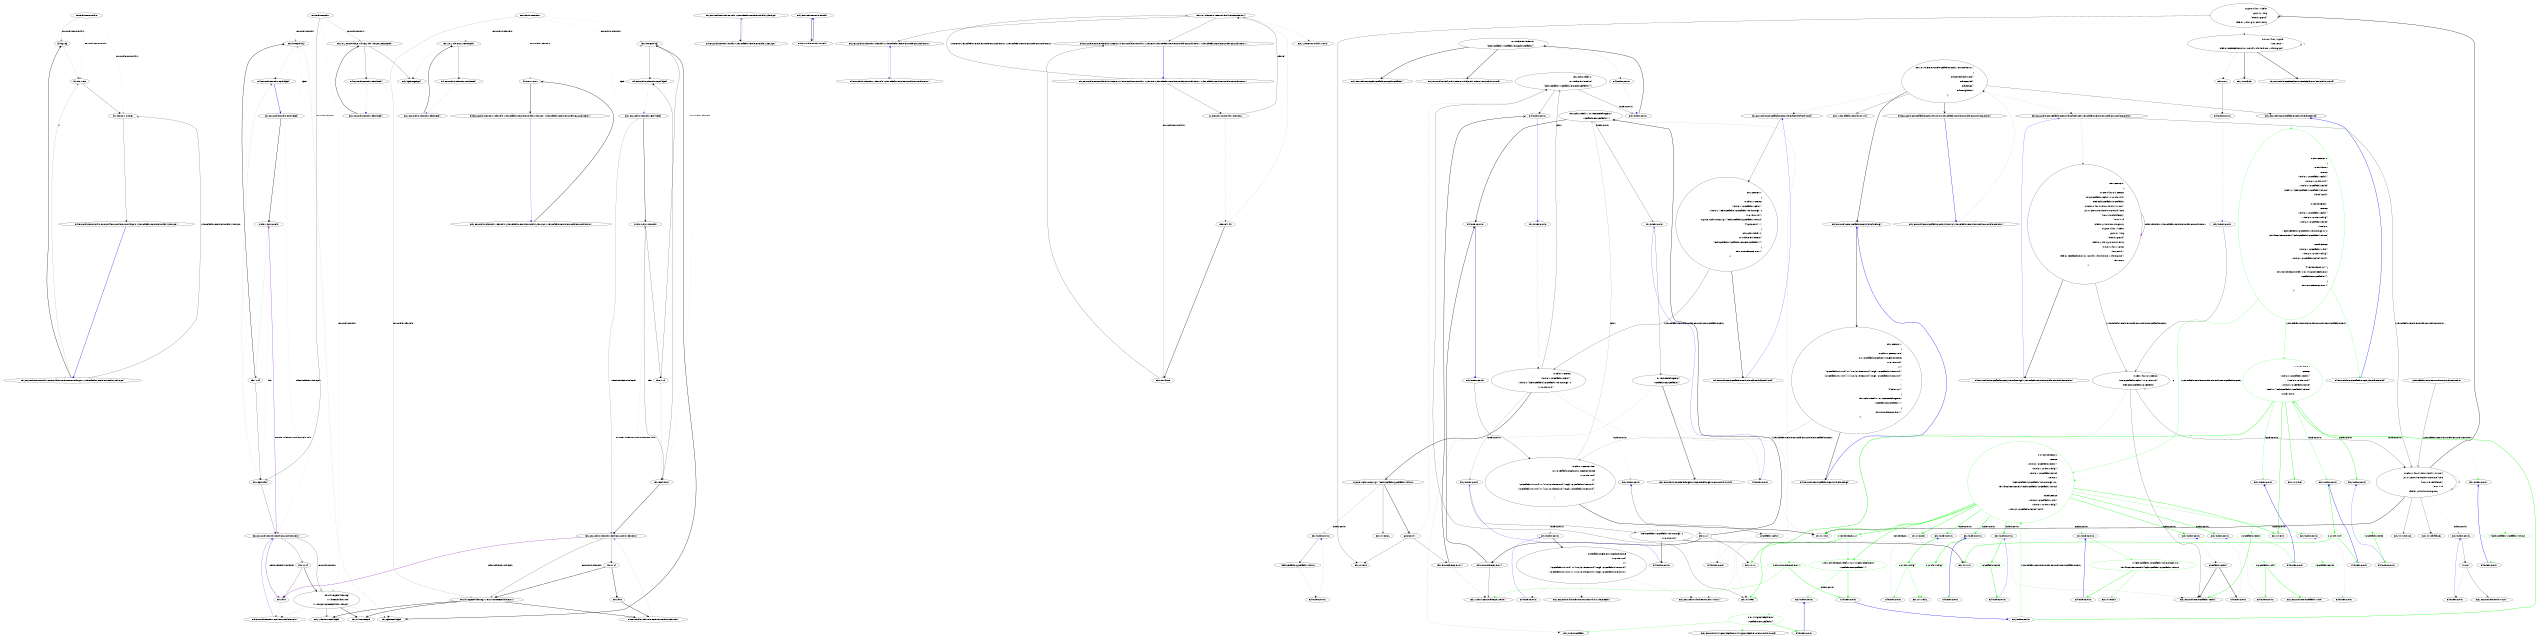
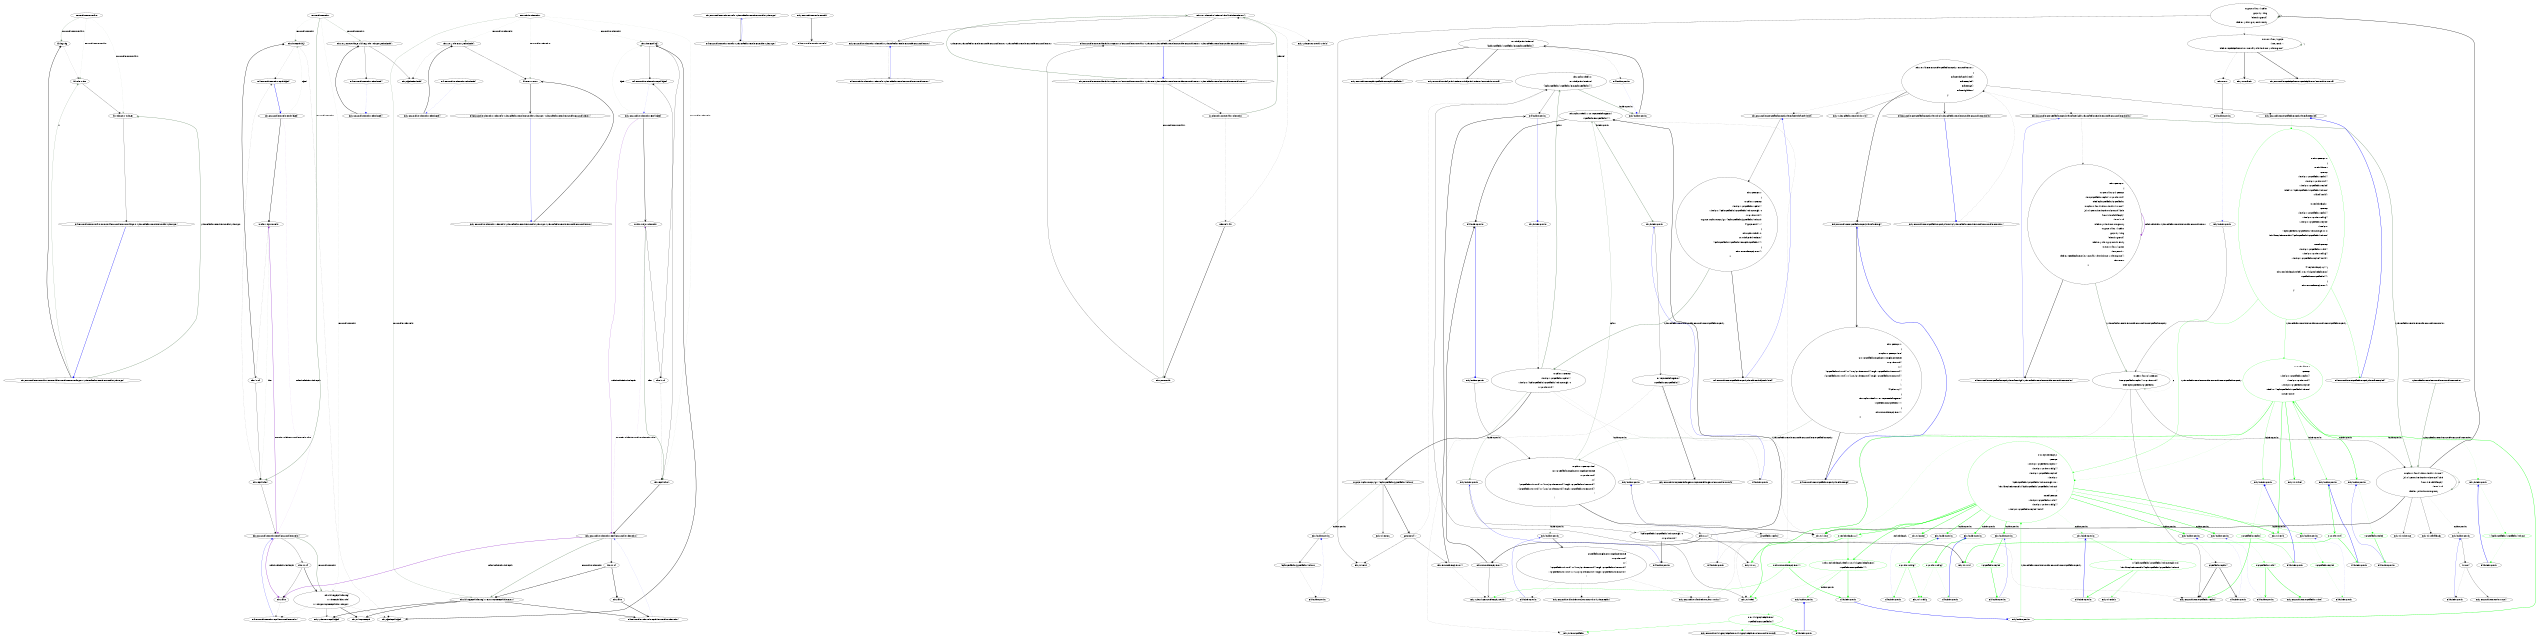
(813, 30) -> none
(459, 62) -> (494, 62)
(412, 81) -> (412, 81)
(1163, 380) -> (1163, 380)
